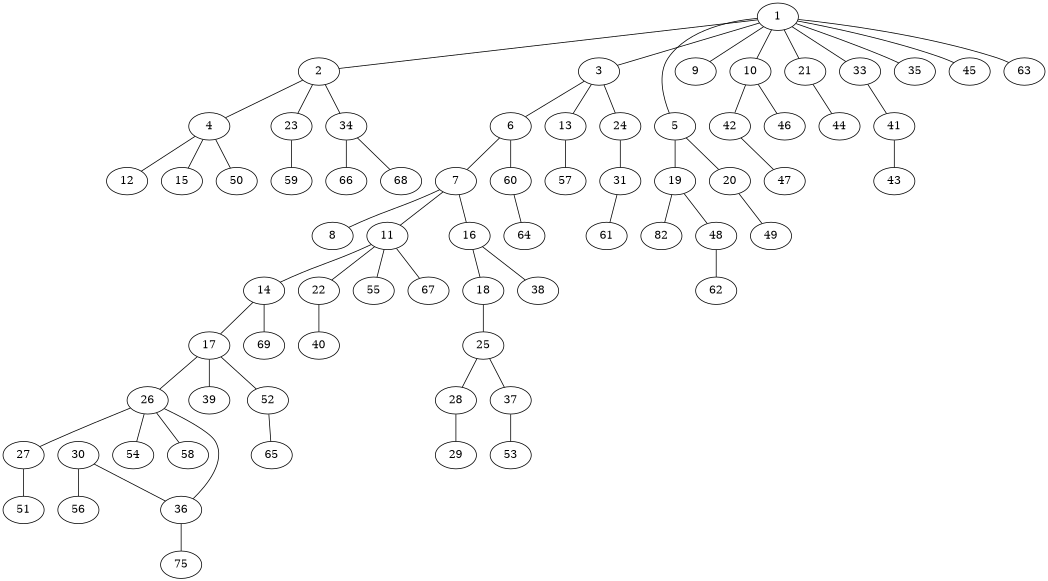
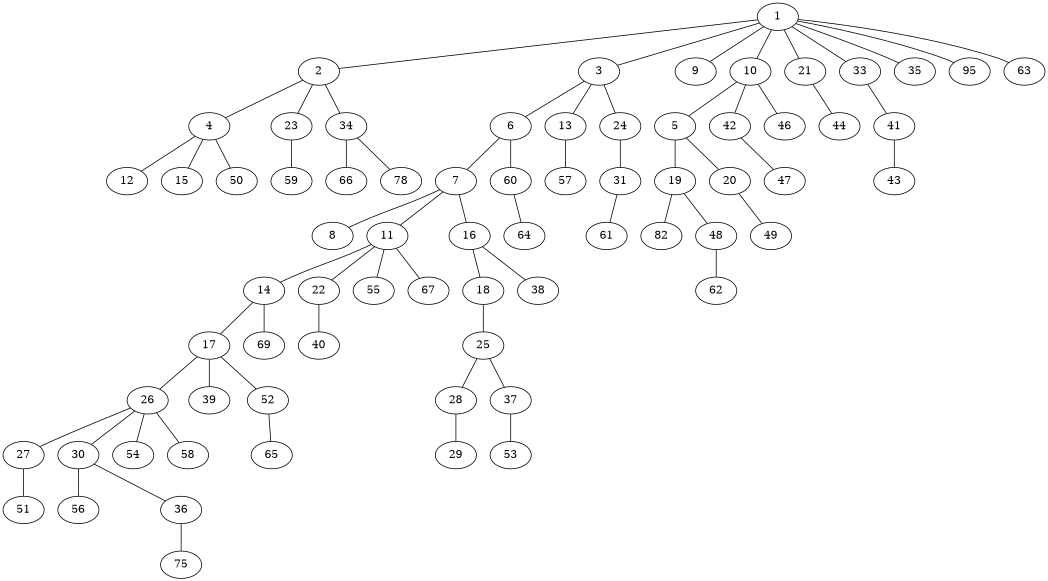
(690, 38) -> (713, 99)
(970, 72) -> (970, 72)
(401, 181) -> (401, 181)
(216, 444) -> (113, 428)
